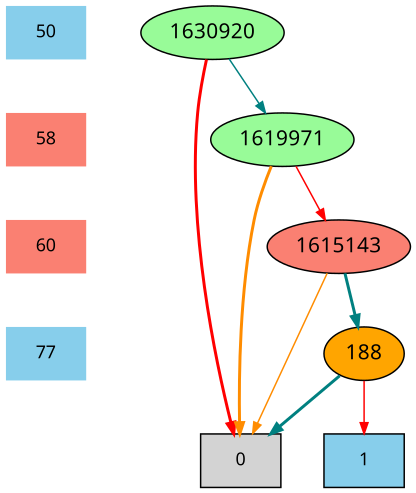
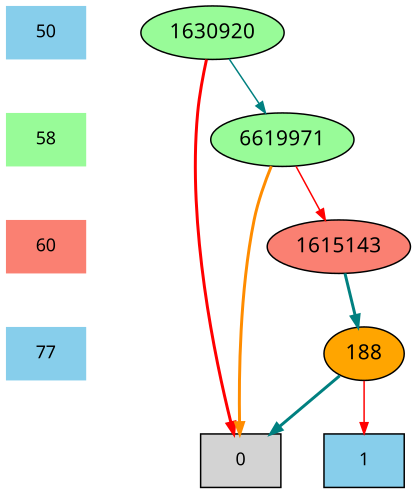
(46, 140) -> (46, 140)
(282, 140) -> (282, 140)
(292, 348) -> none
